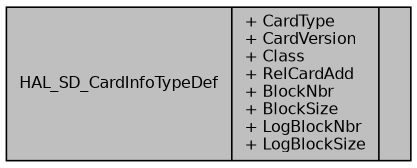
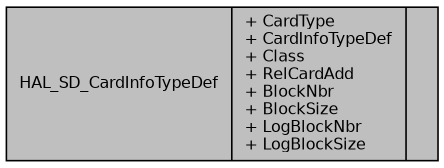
(301, 39) -> (319, 39)
